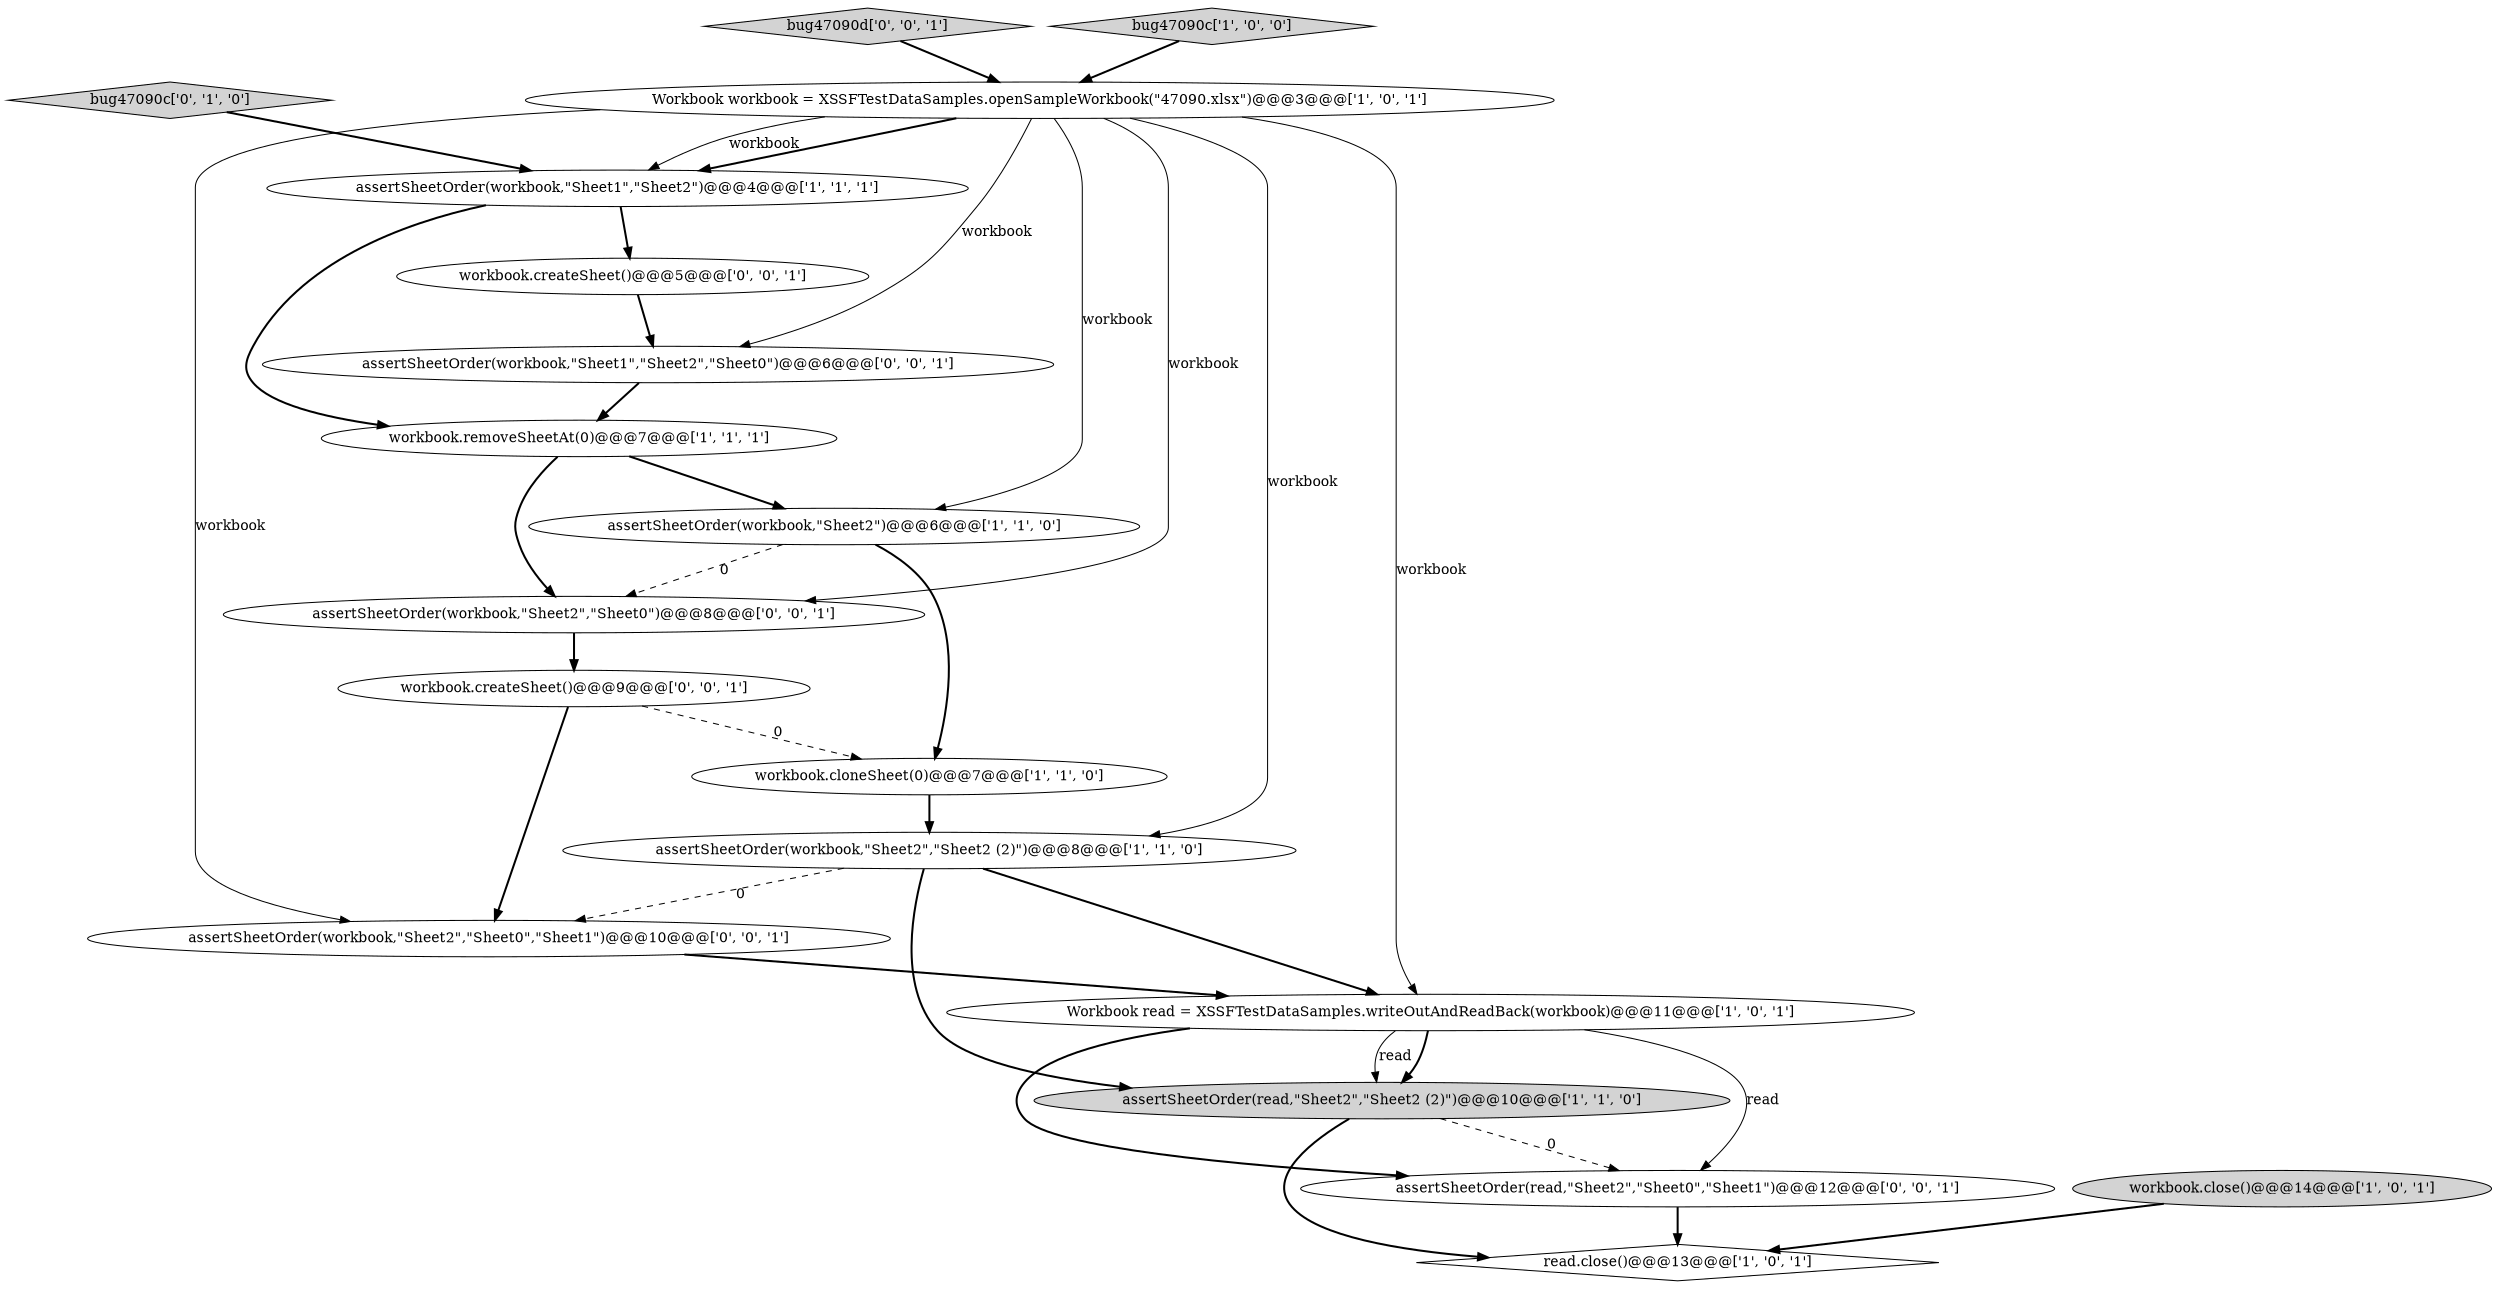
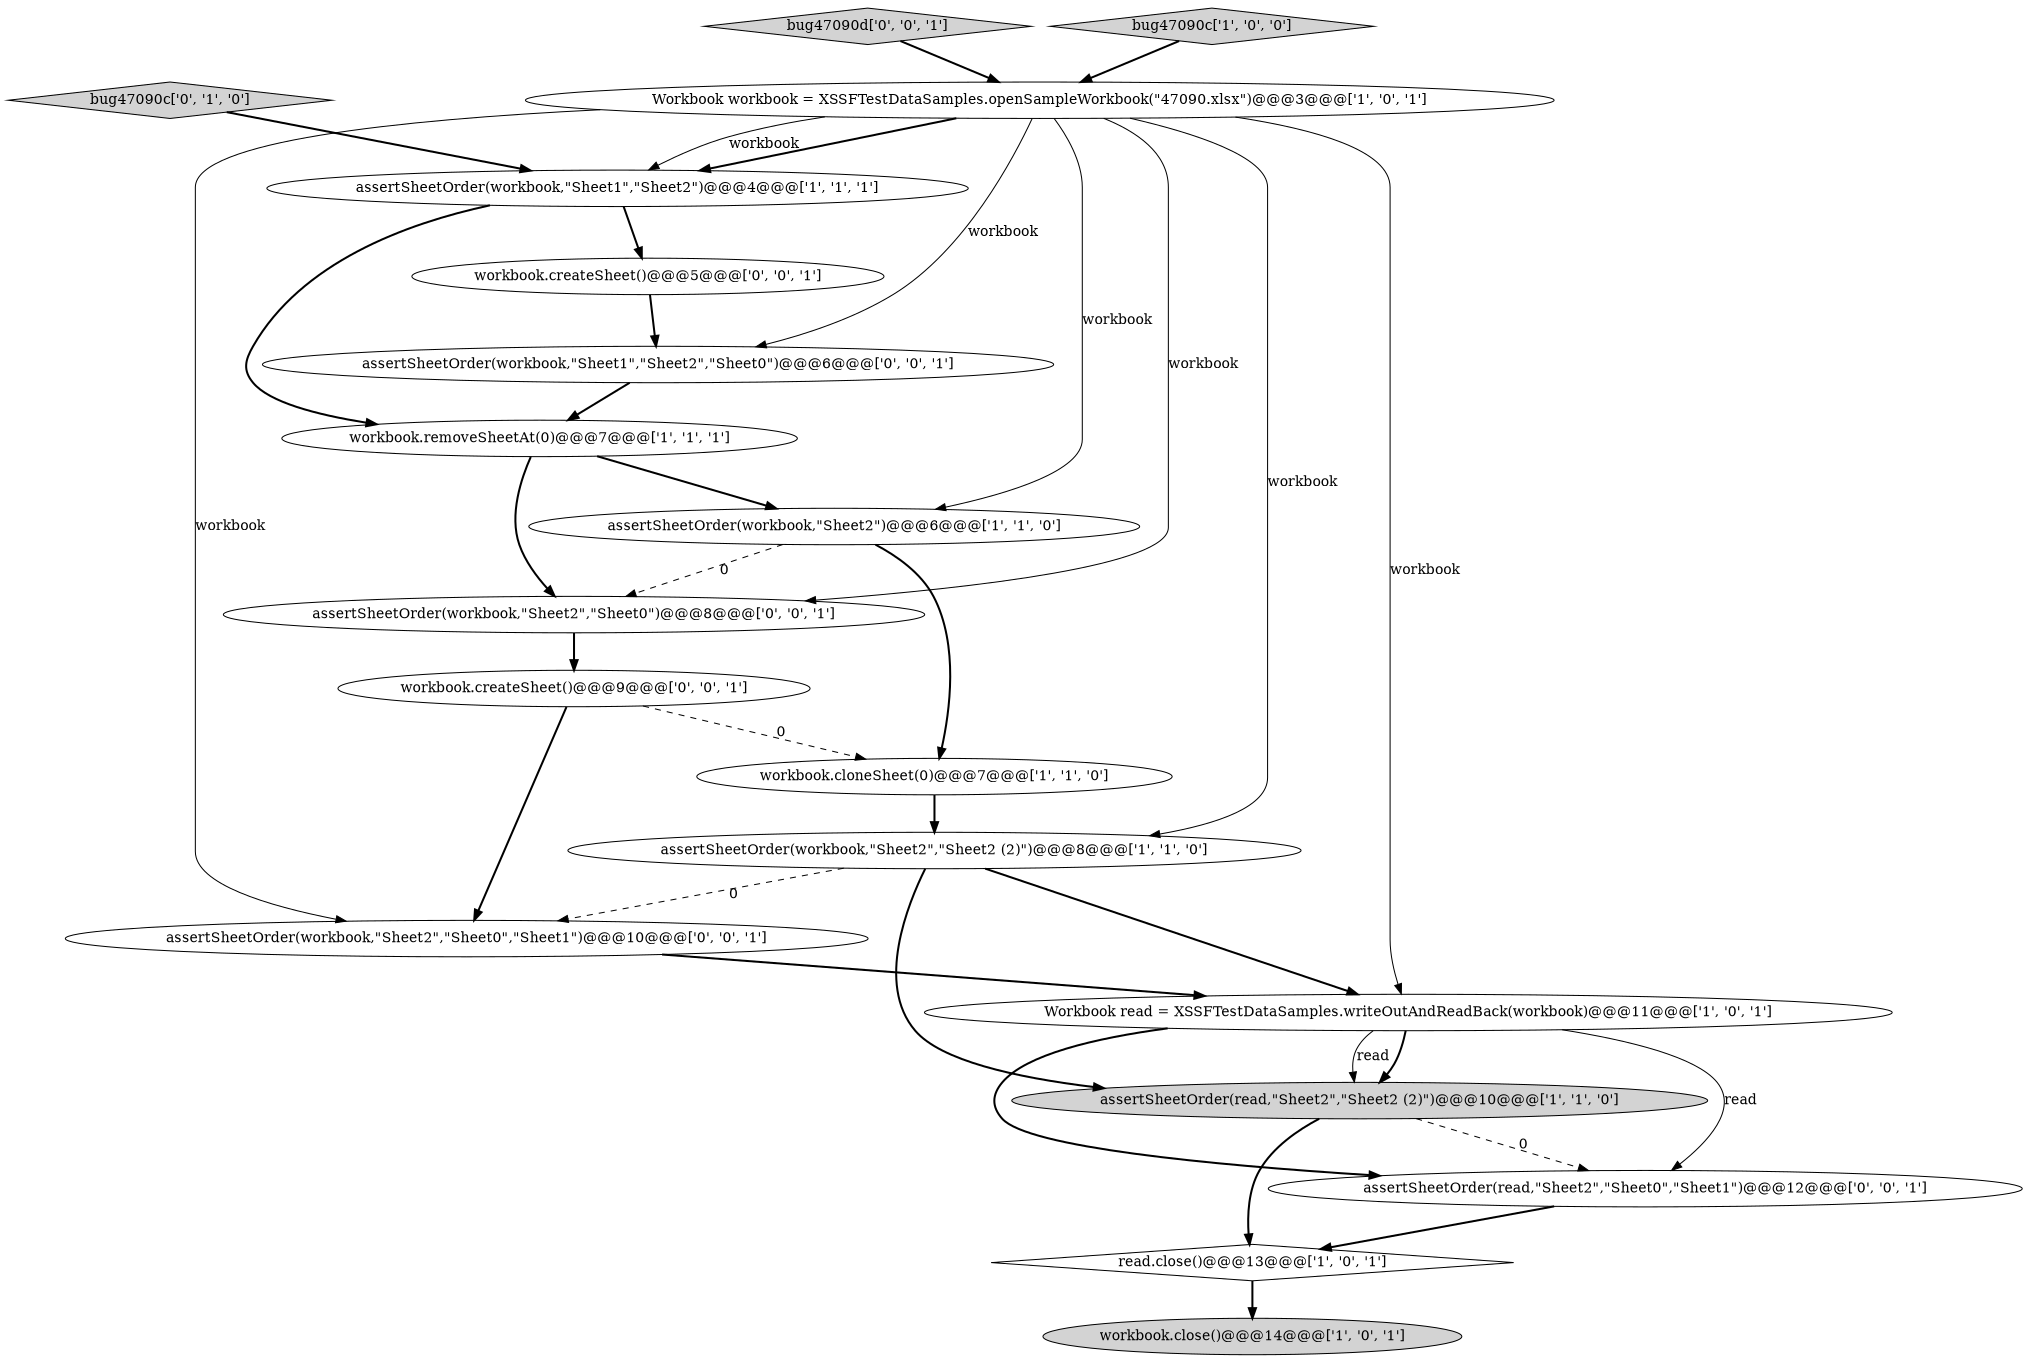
(1971, 1227) -> (1252, 1295)
